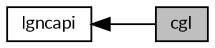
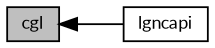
(133, 24) -> (100, 24)
